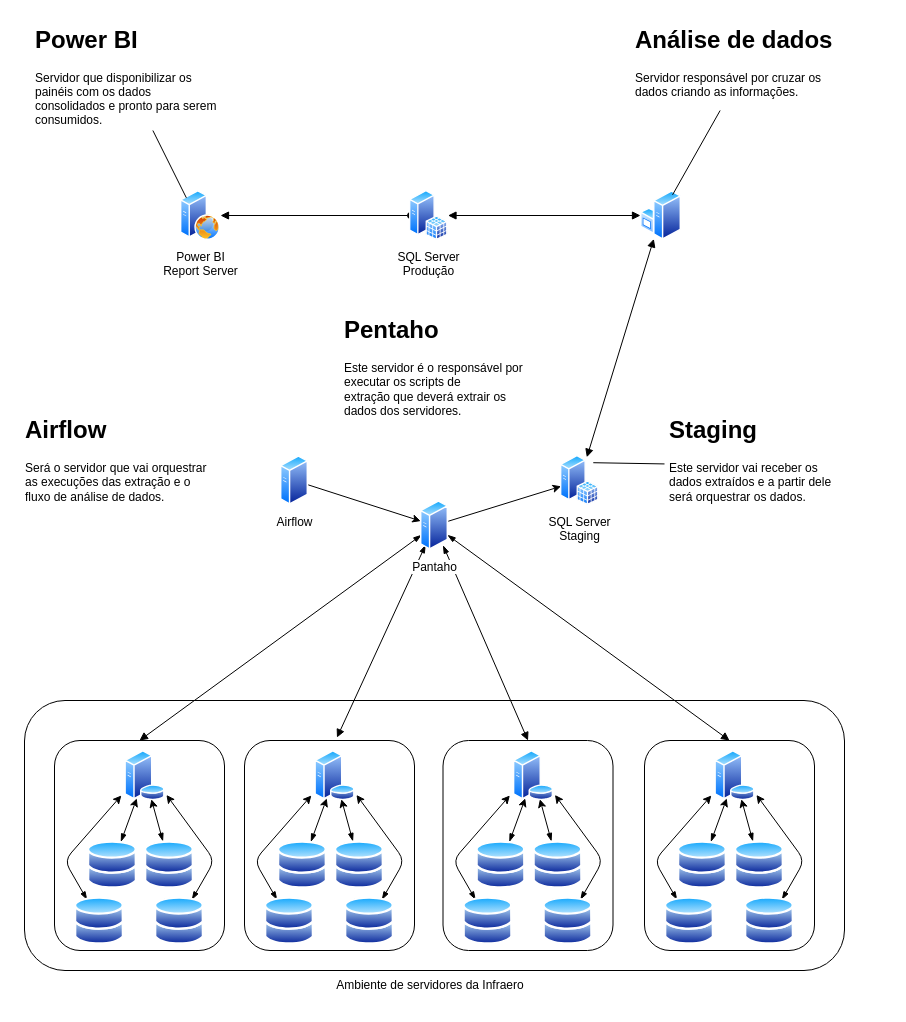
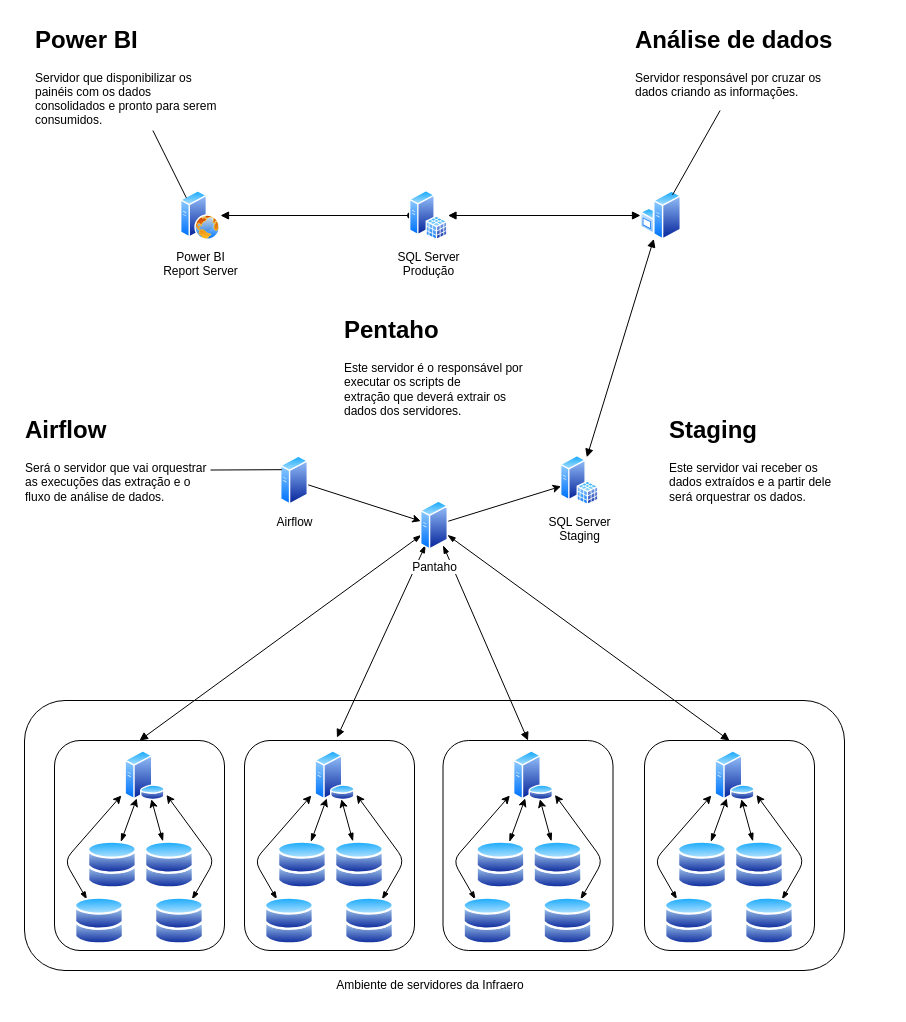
(629, 463) -> none
none -> (246, 470)
